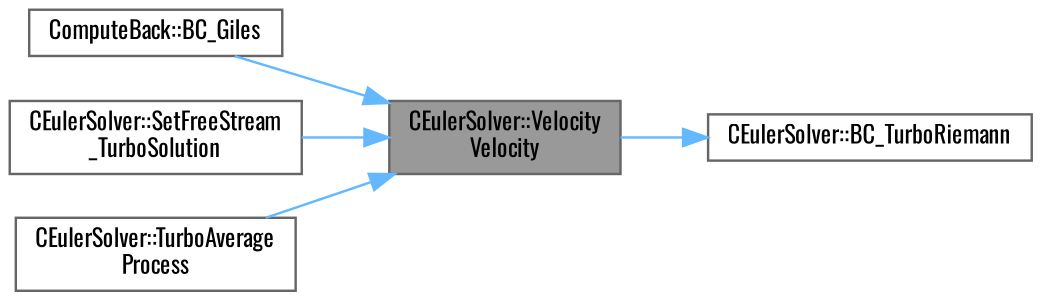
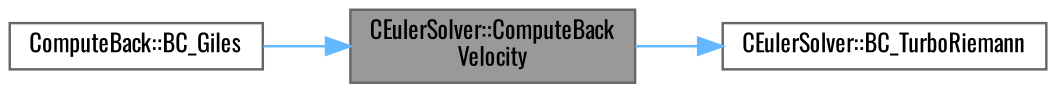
(156, 137) -> none
(505, 137) -> (493, 46)
(156, 254) -> none
